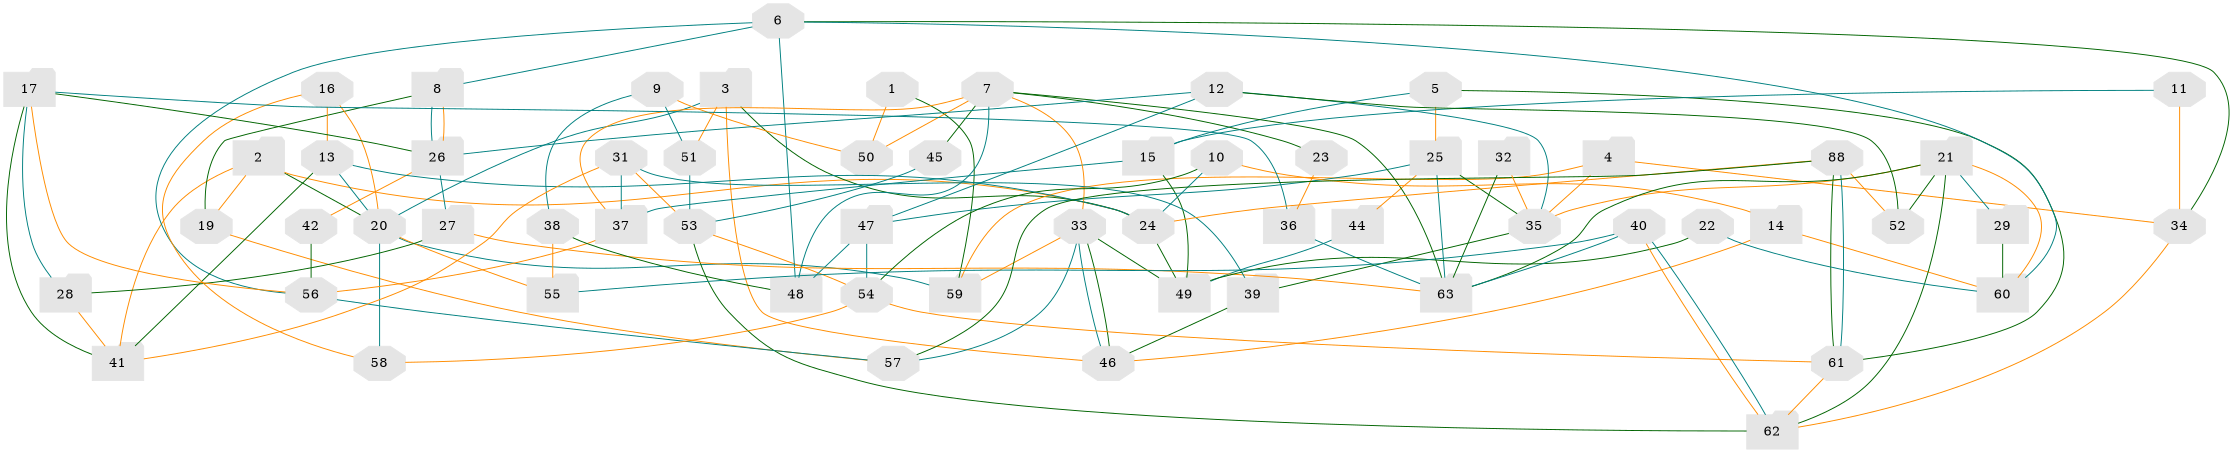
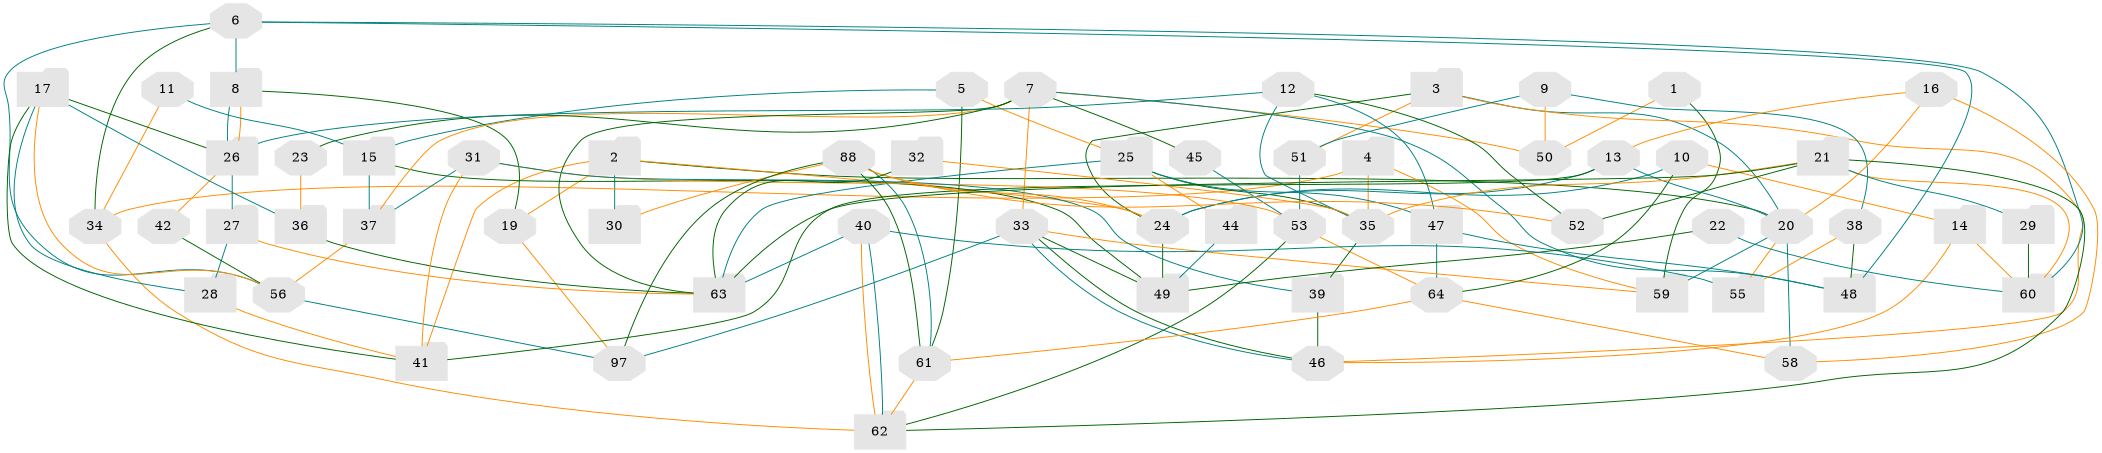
none -> (615, 226)
(1386, 270) -> (508, 278)
(258, 276) -> (223, 255)
(867, 295) -> (1437, 295)
(893, 363) -> (619, 363)
